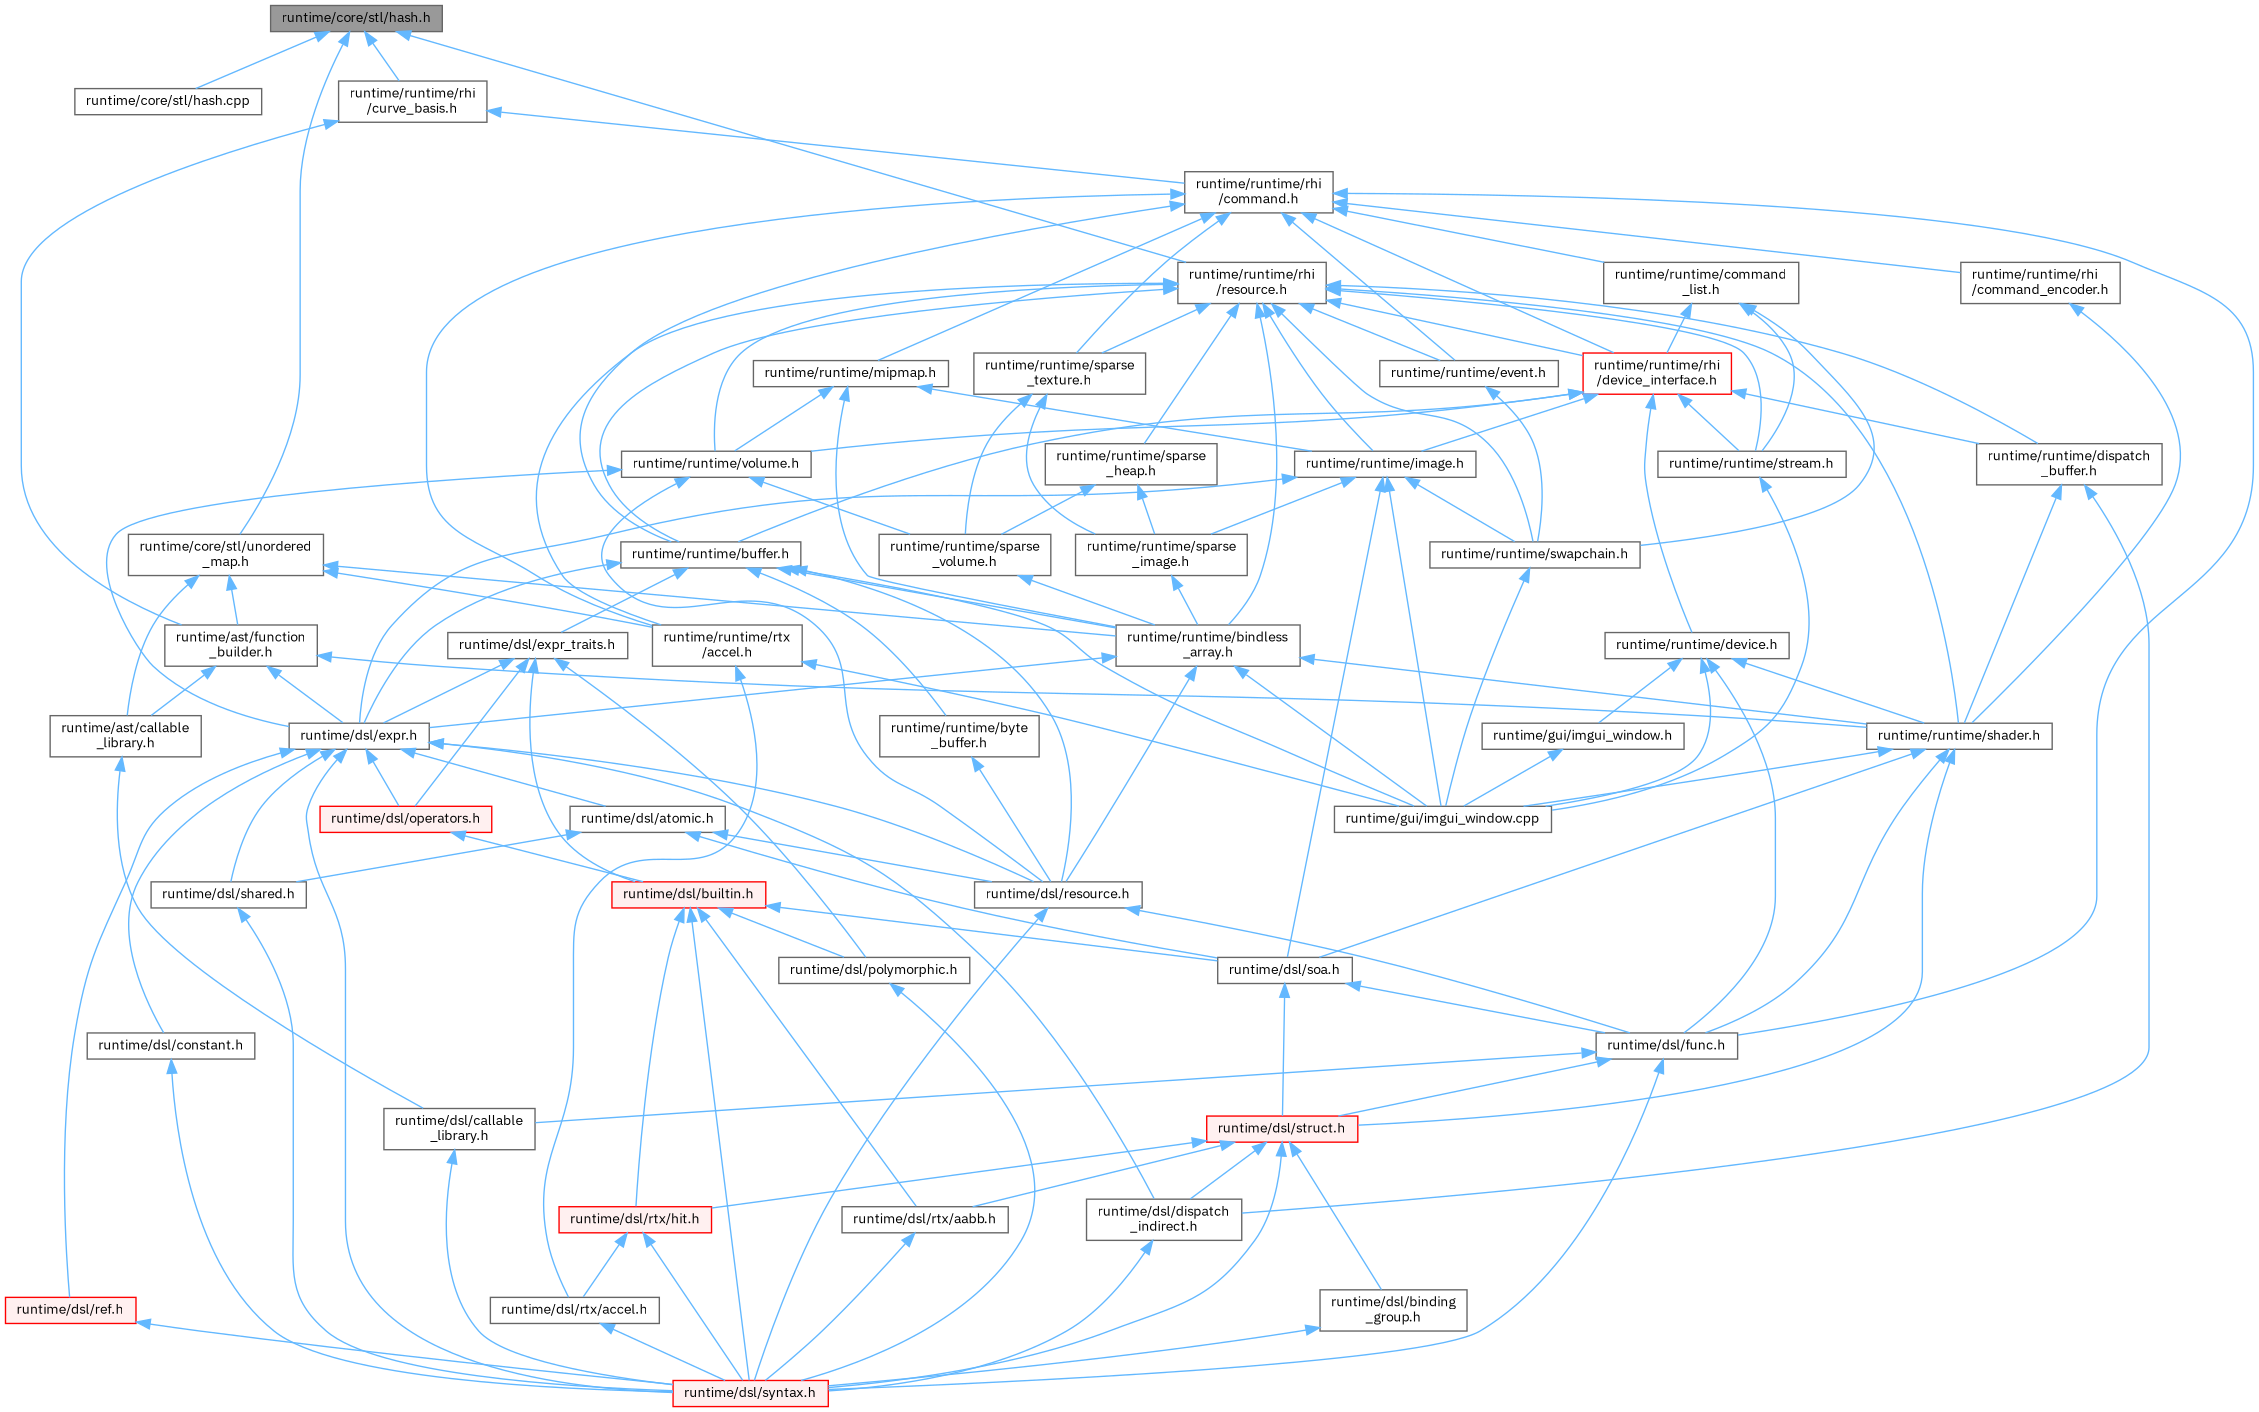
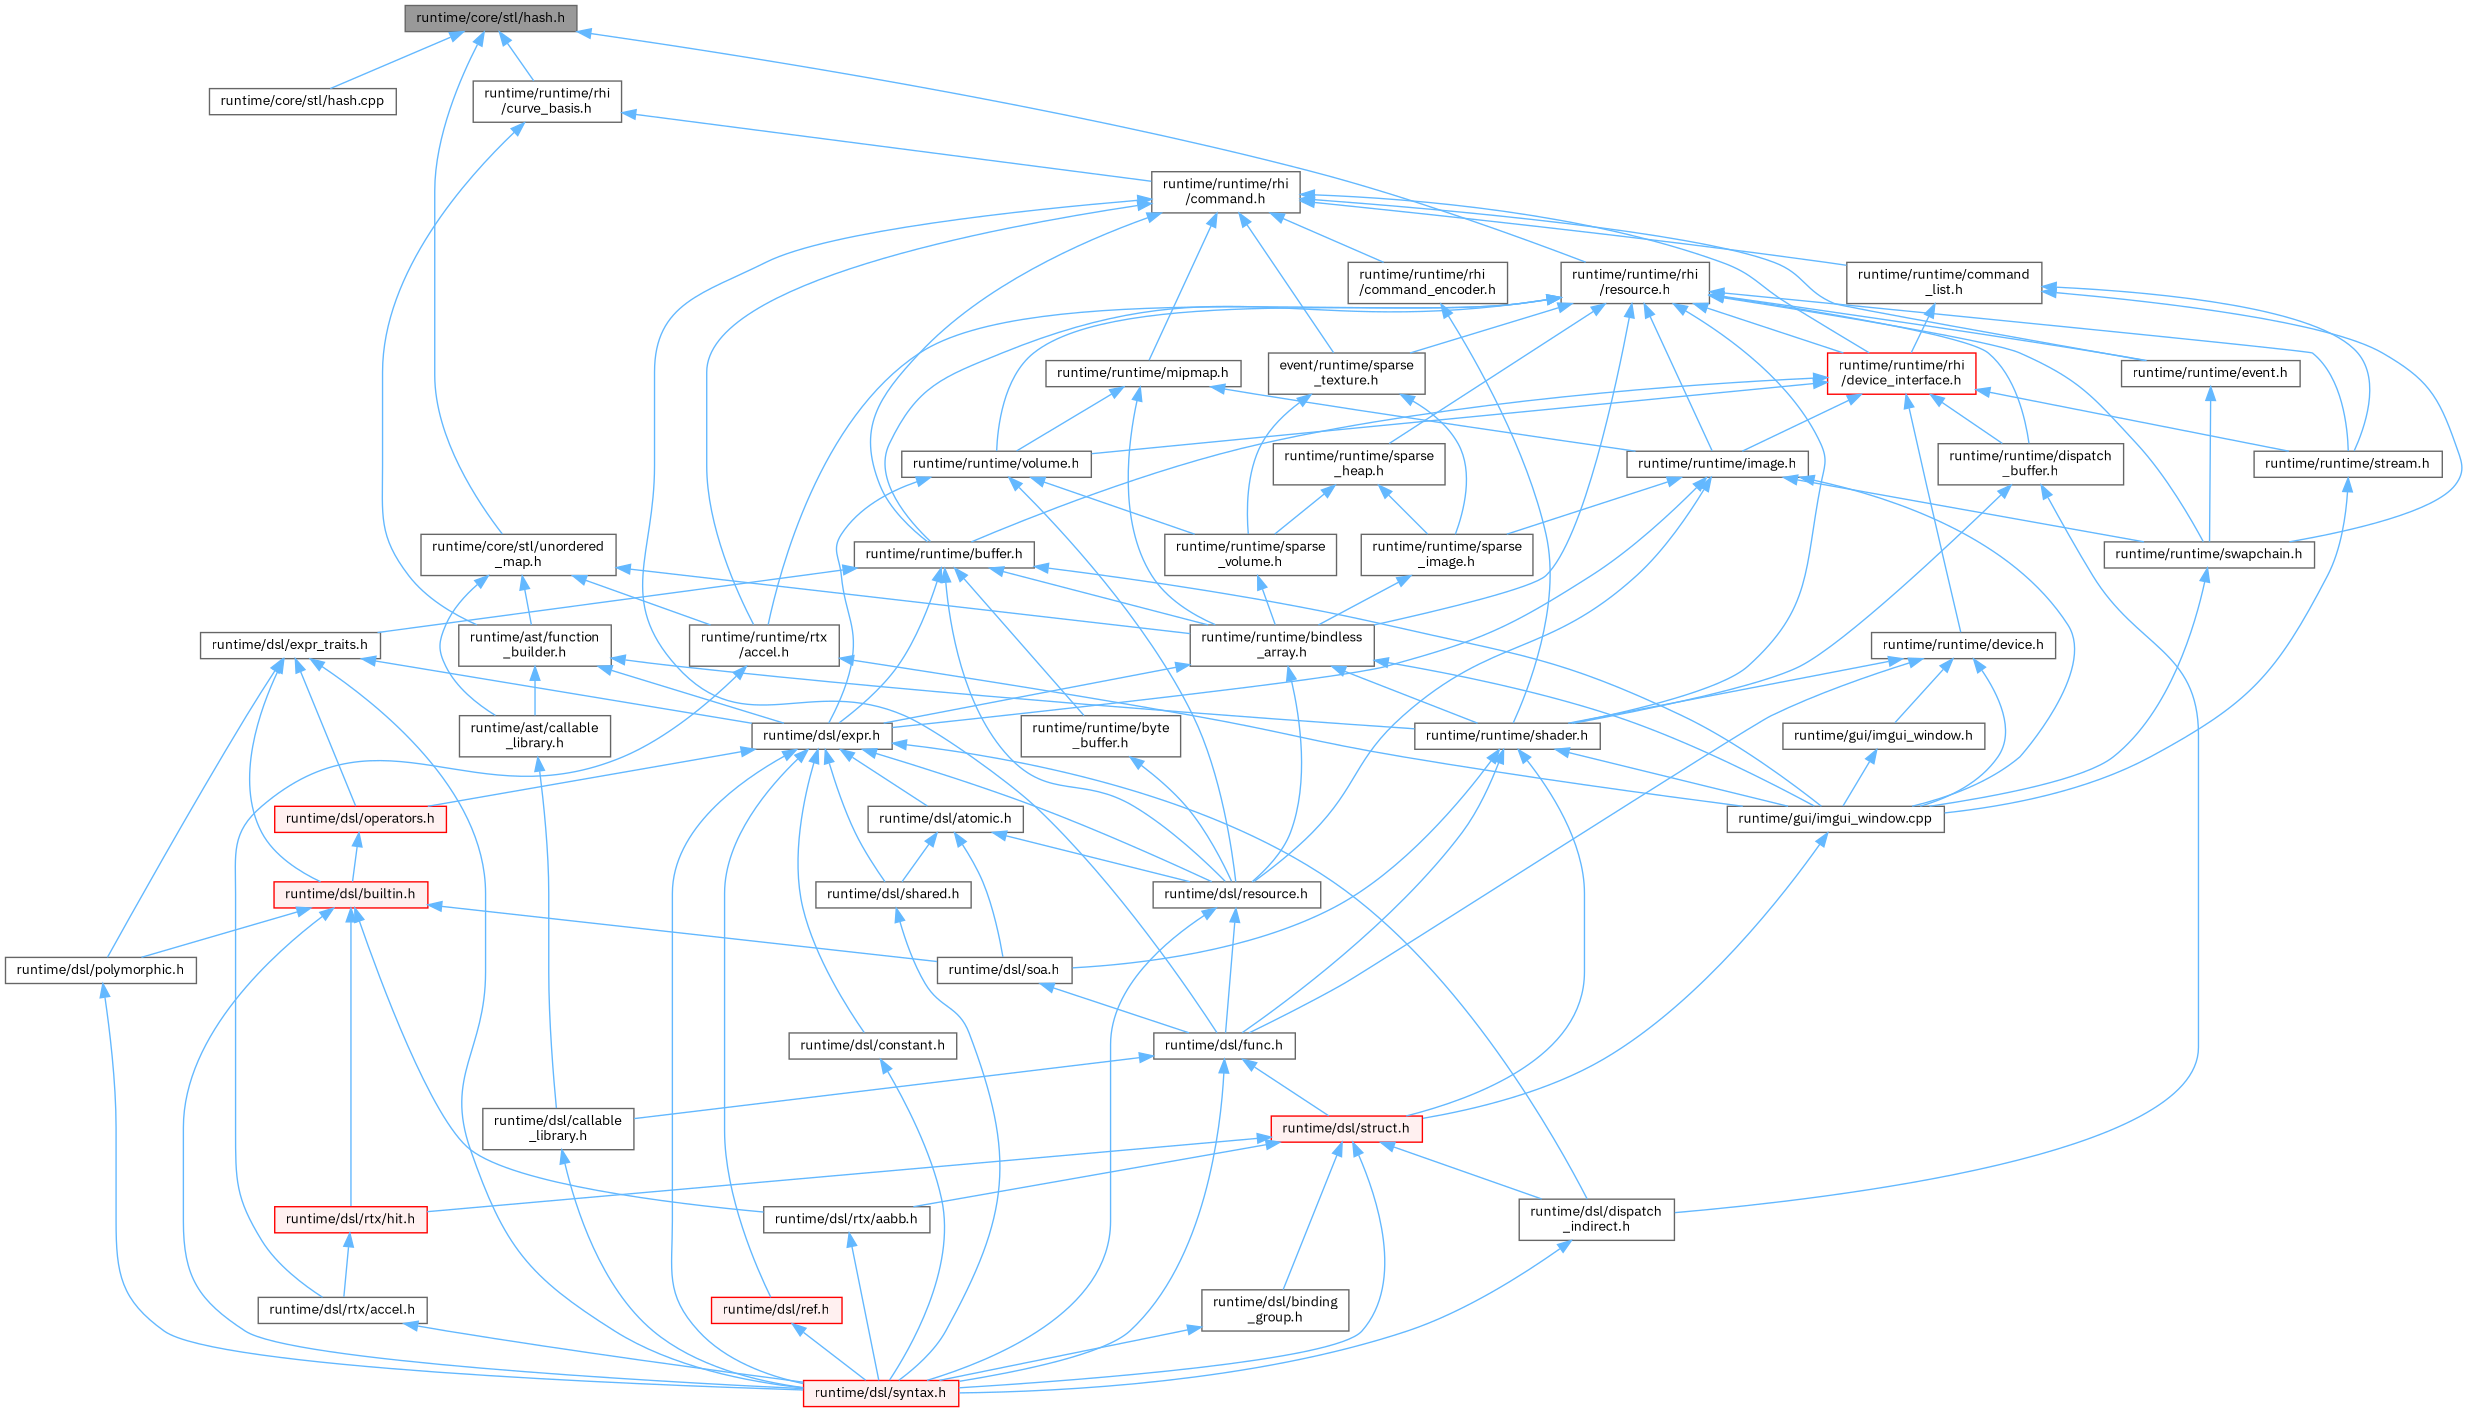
(1060, 374) -> (1347, 374)
(1334, 724) -> (1481, 663)
(1284, 1057) -> (1651, 1026)
(697, 1312) -> (463, 1094)
